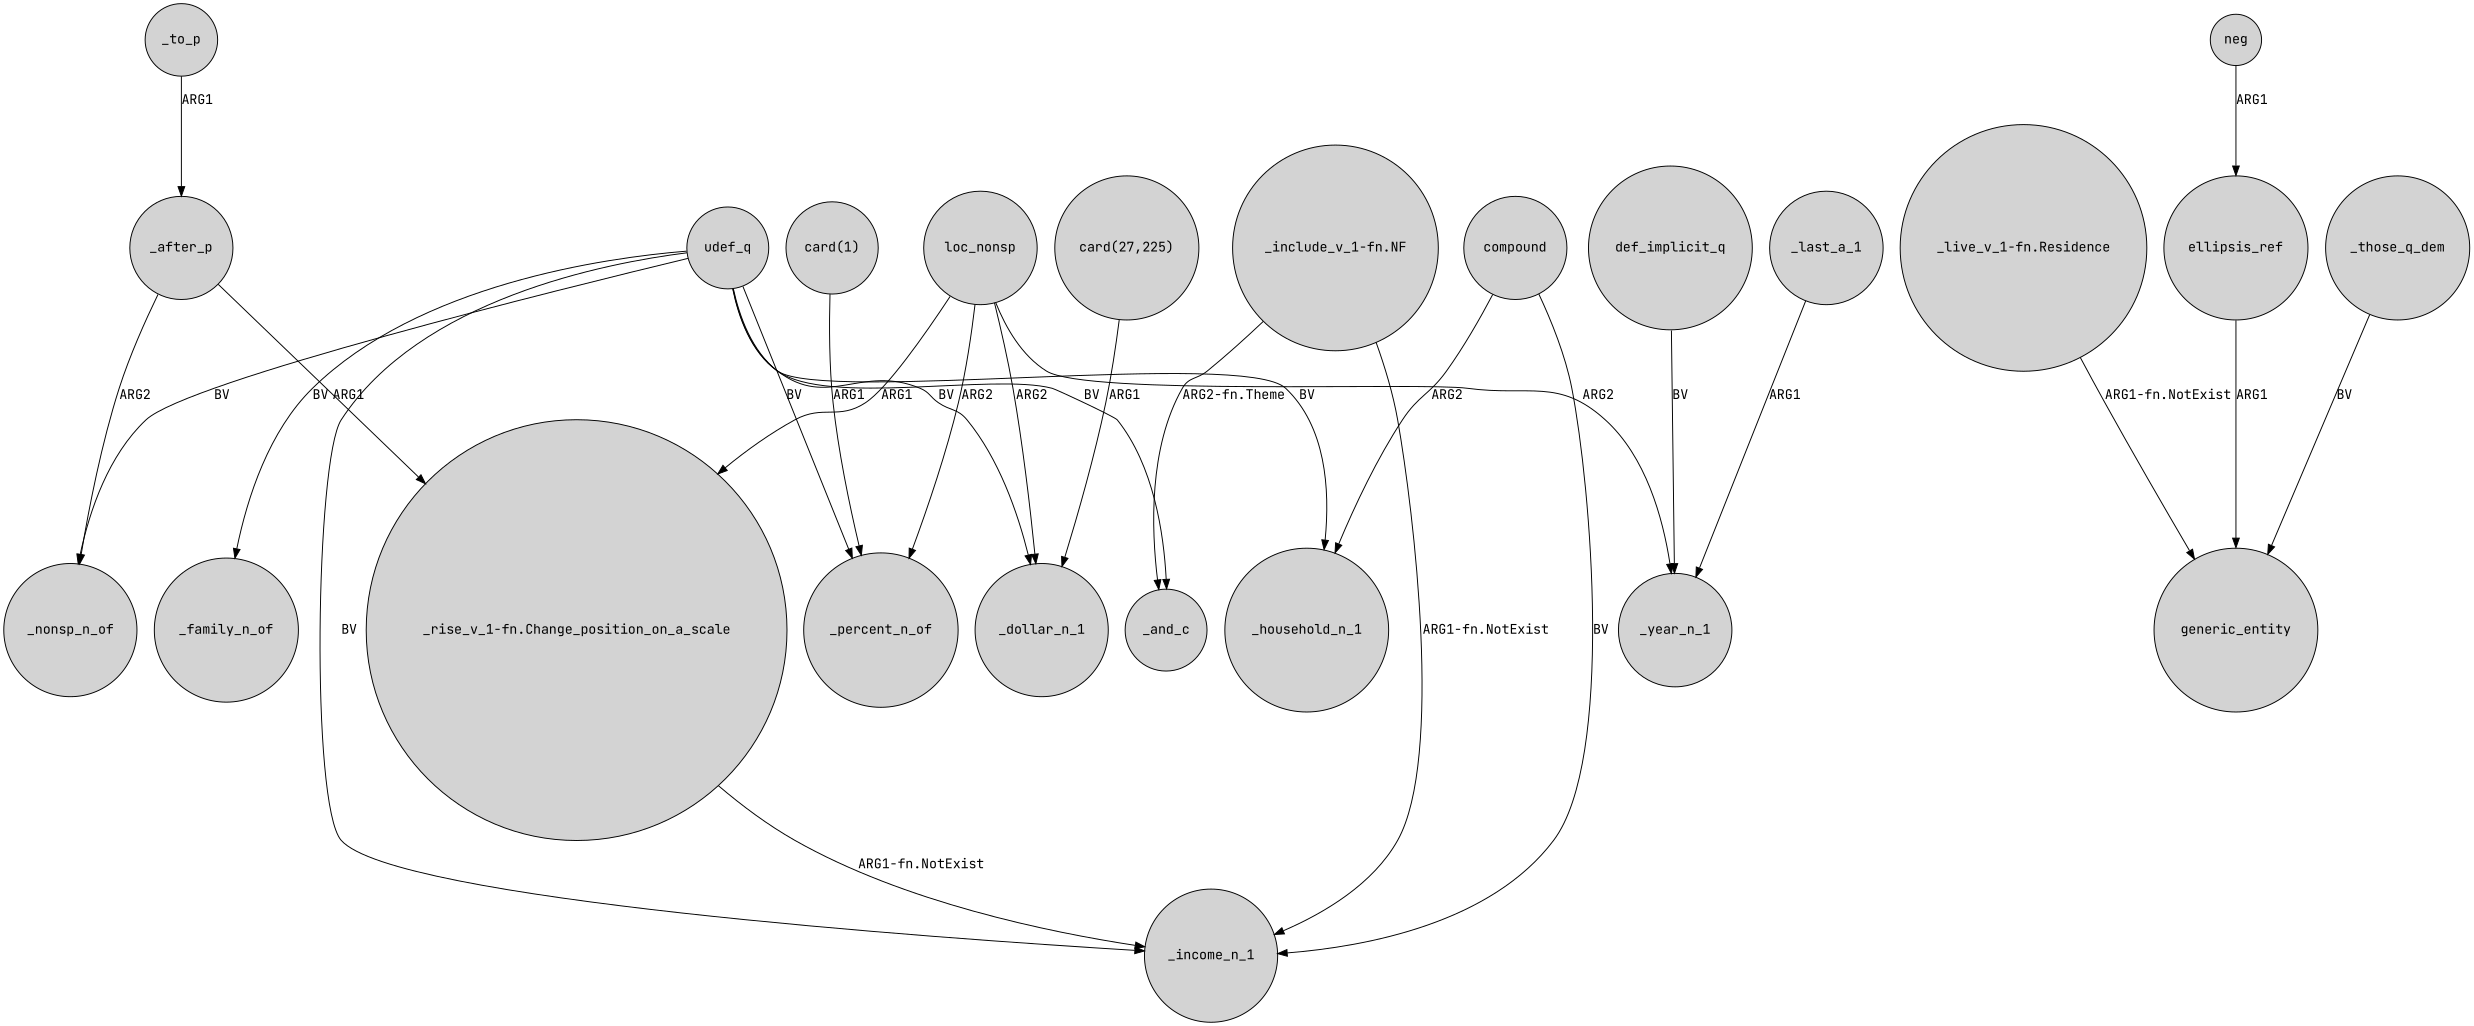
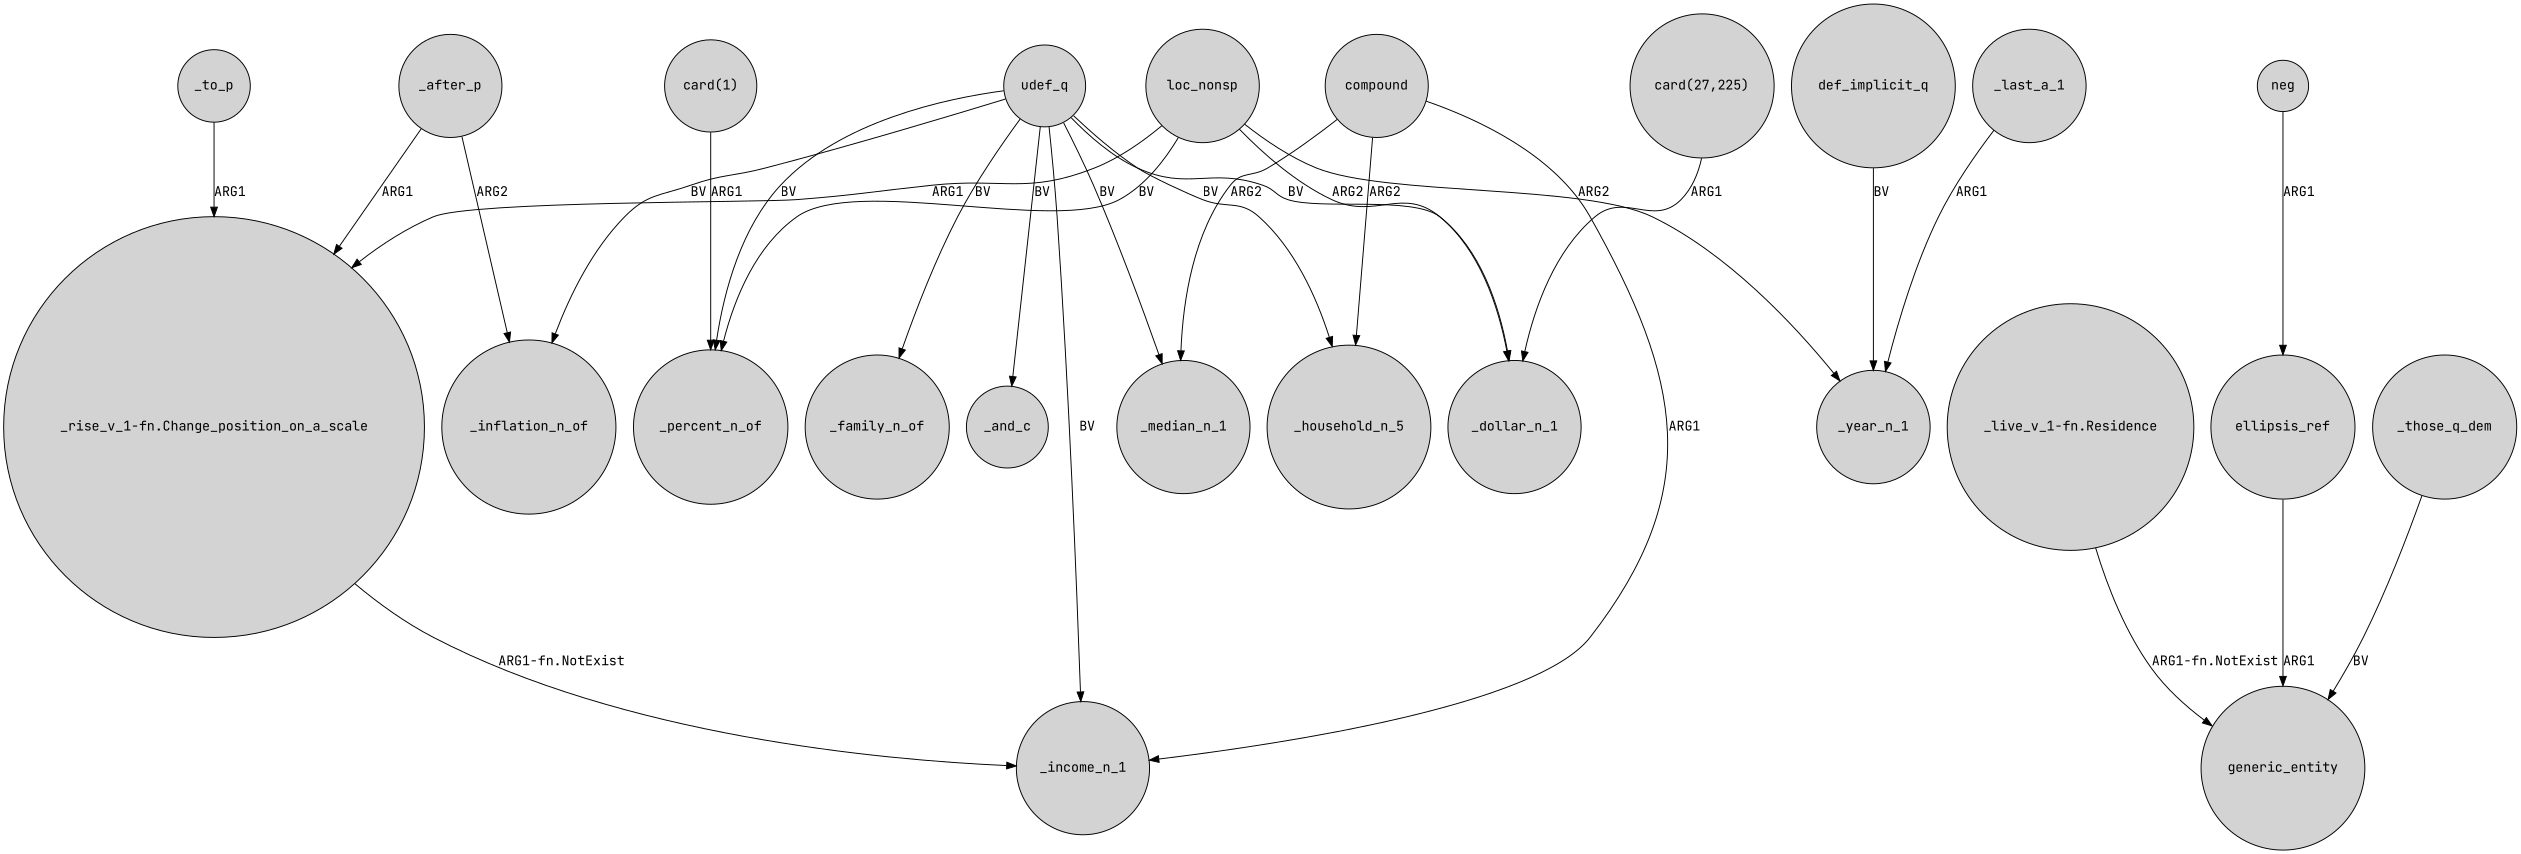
(181, 131) -> (214, 165)
(1335, 248) -> none
(978, 395) -> (1147, 192)
none -> (1183, 427)
(70, 630) -> (529, 427)
(1307, 630) -> (1349, 427)
(1601, 630) -> (1685, 427)
